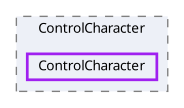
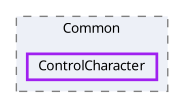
(92, 29) -> (92, 29)
